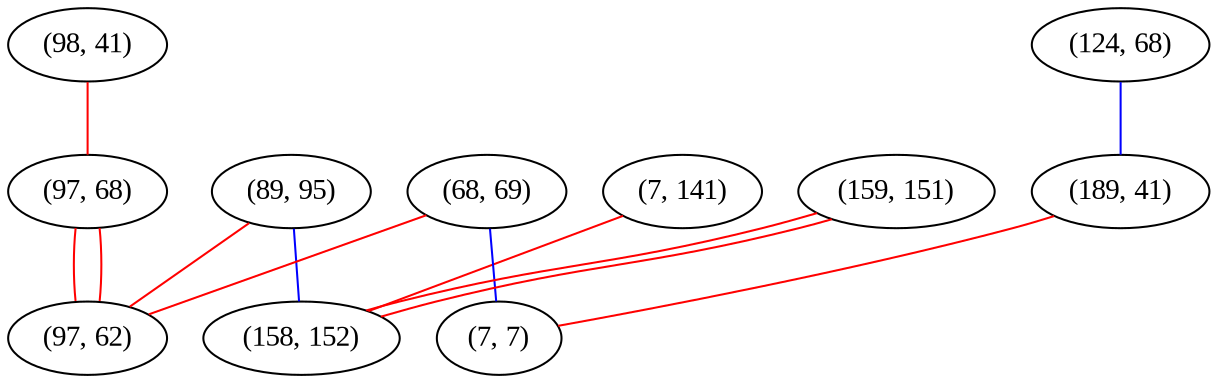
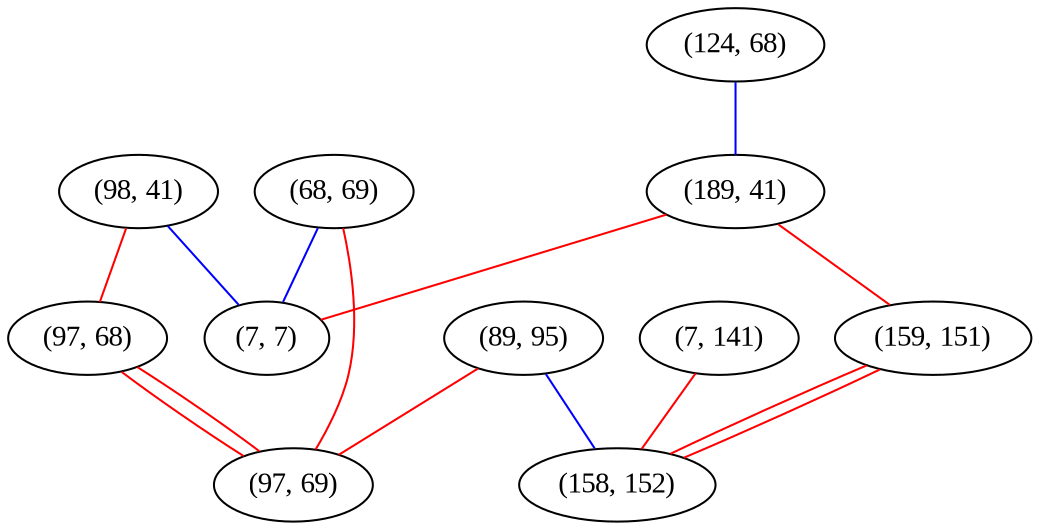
none -> (203, 265)
none -> (834, 265)
(88, 338) -> (293, 485)
